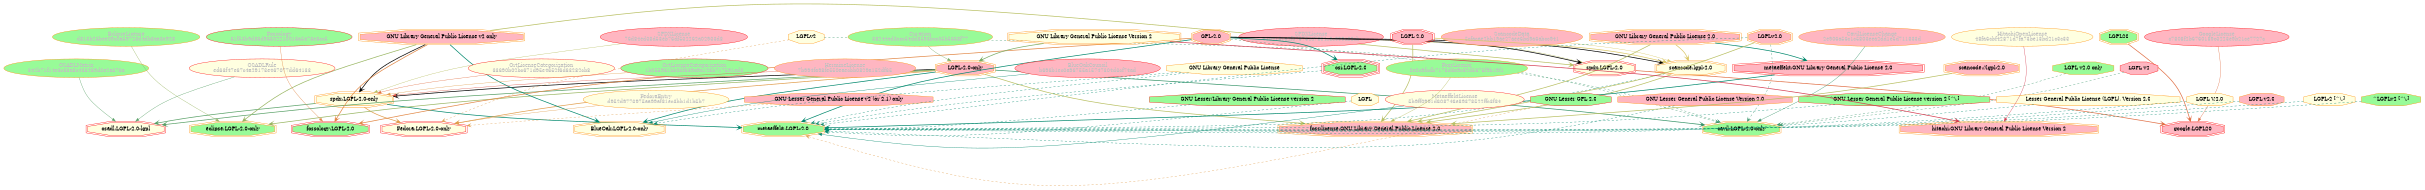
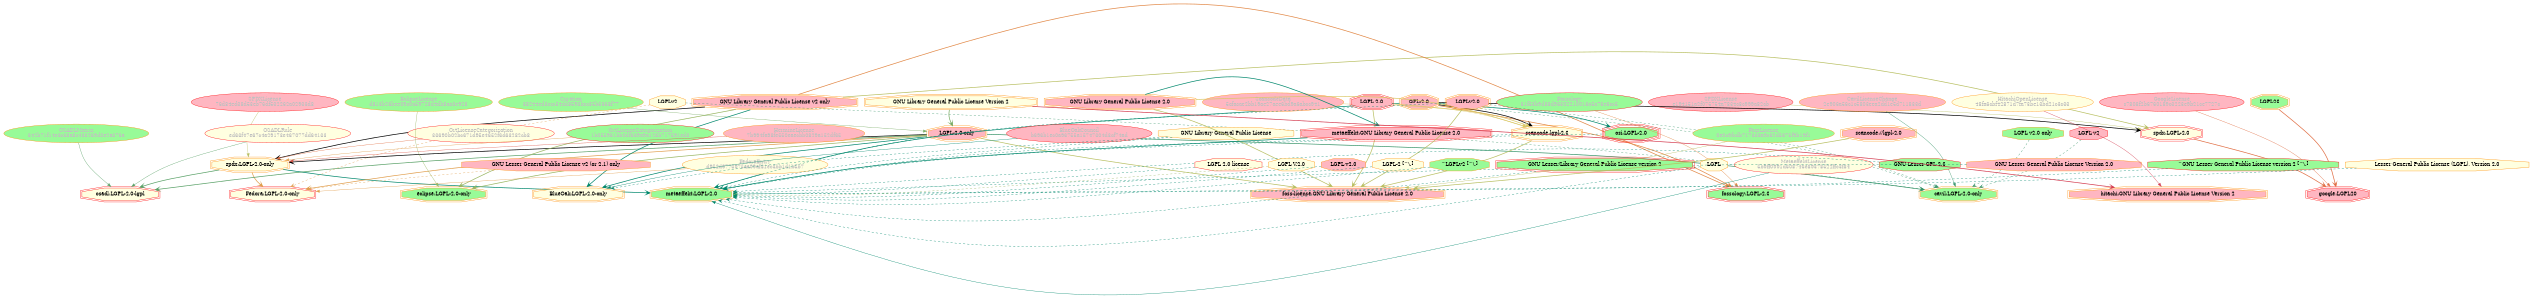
(1247, 100) -> (1595, 165)
(1508, 131) -> (1003, 186)
none -> (1228, 165)
(1178, 176) -> (1308, 157)
